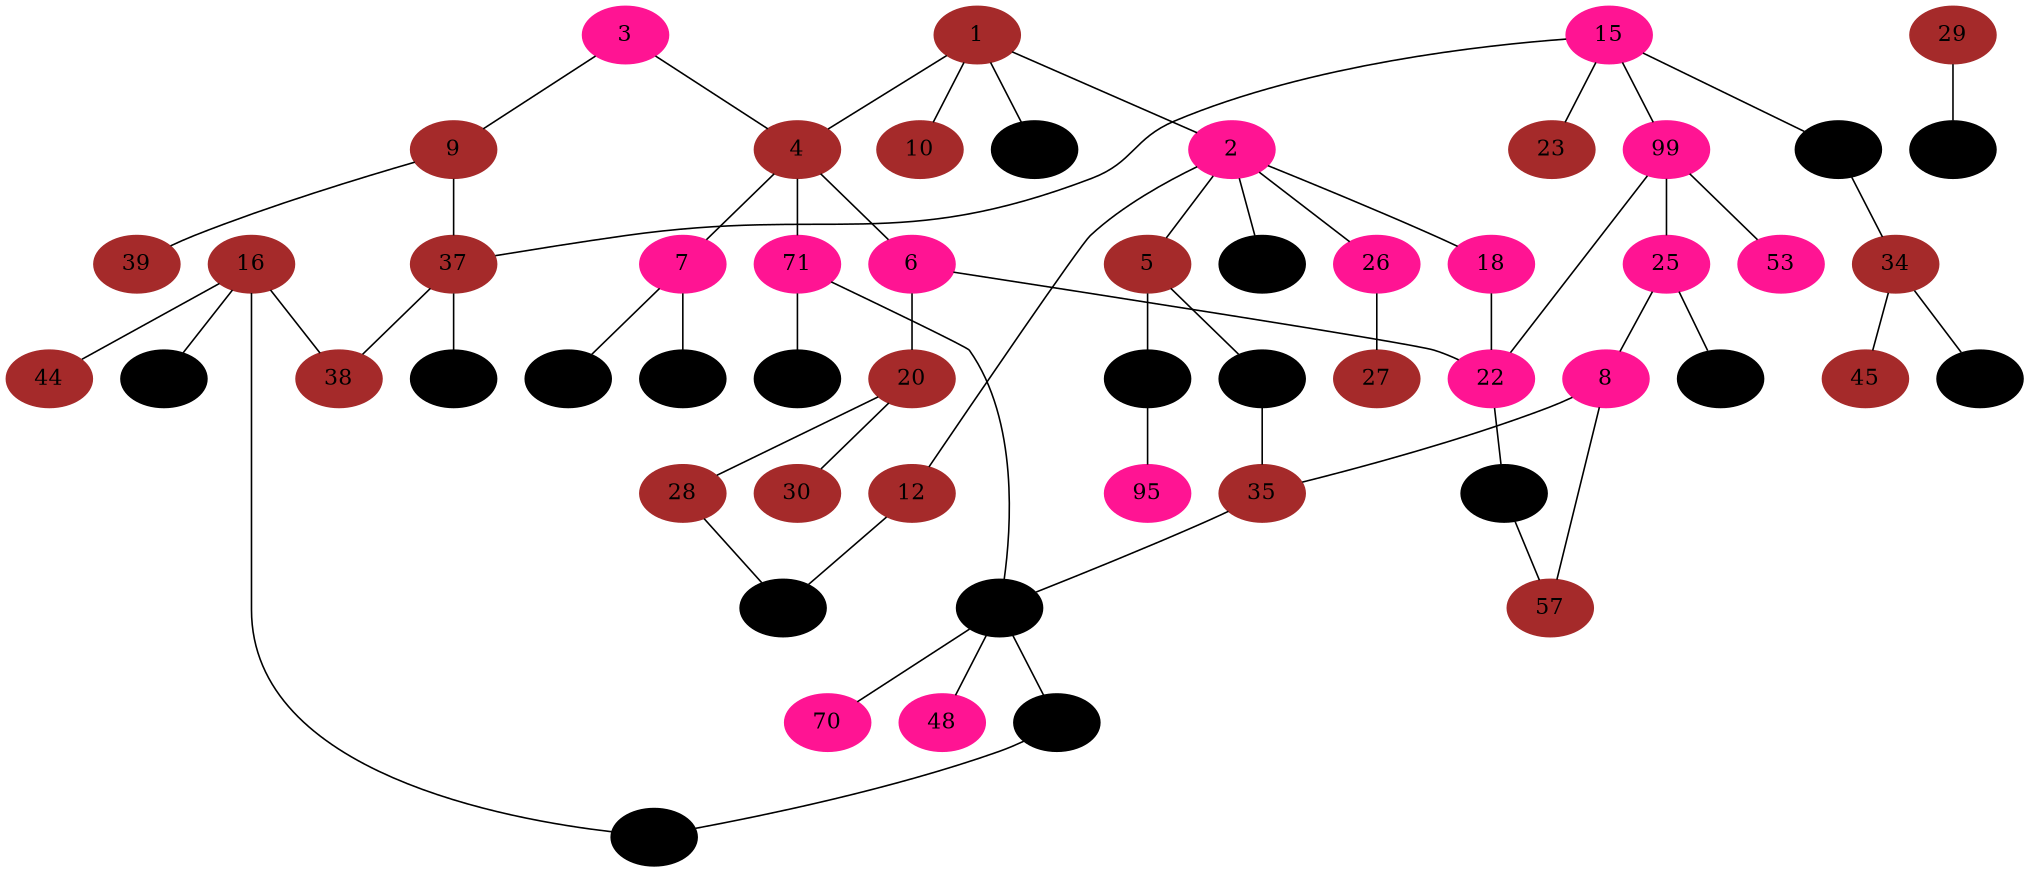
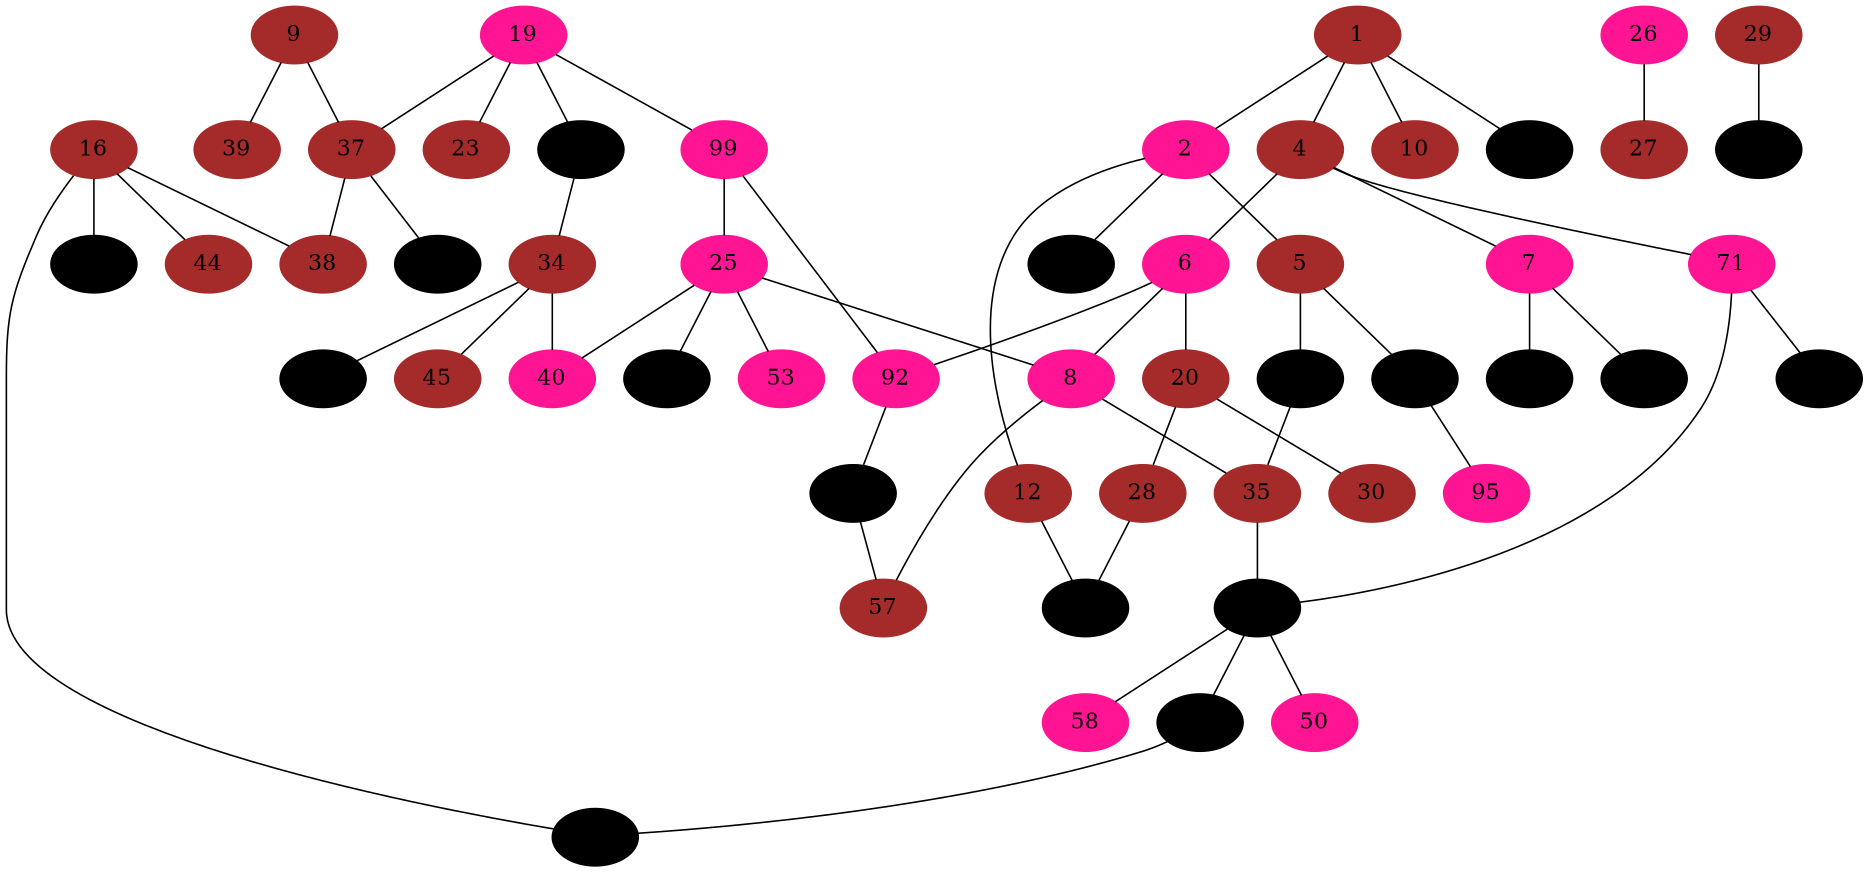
(626, 35) -> none
(1609, 35) -> (524, 35)
(1304, 207) -> none
(1724, 207) -> (753, 322)
(1491, 264) -> none
none -> (1129, 321)
none -> (552, 379)
(1491, 379) -> (896, 379)
(828, 723) -> (1315, 723)
(942, 723) -> (1086, 723)
